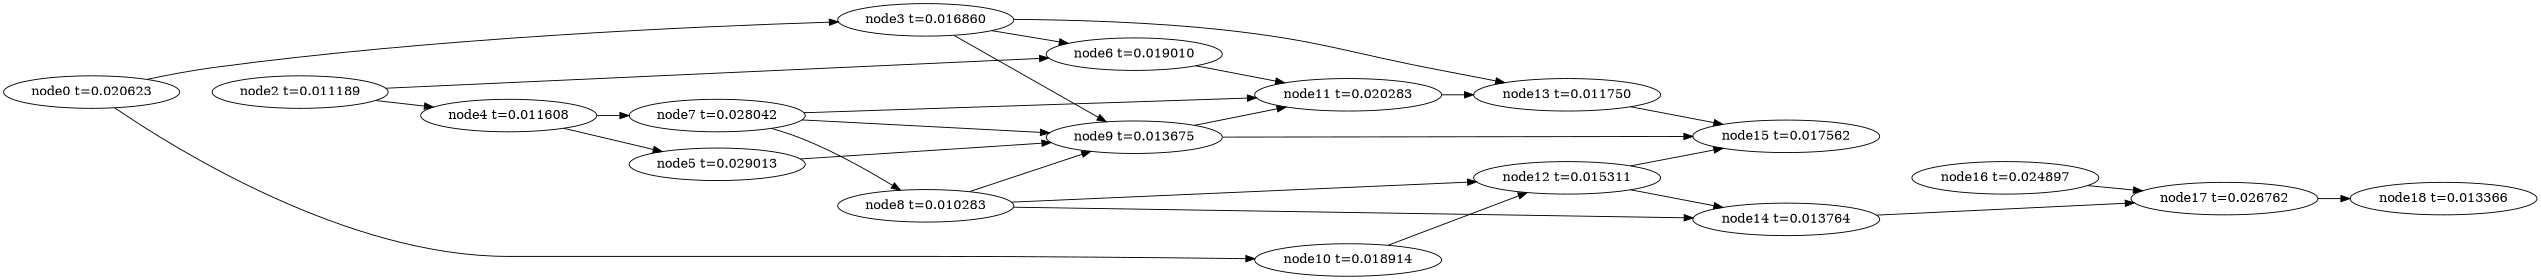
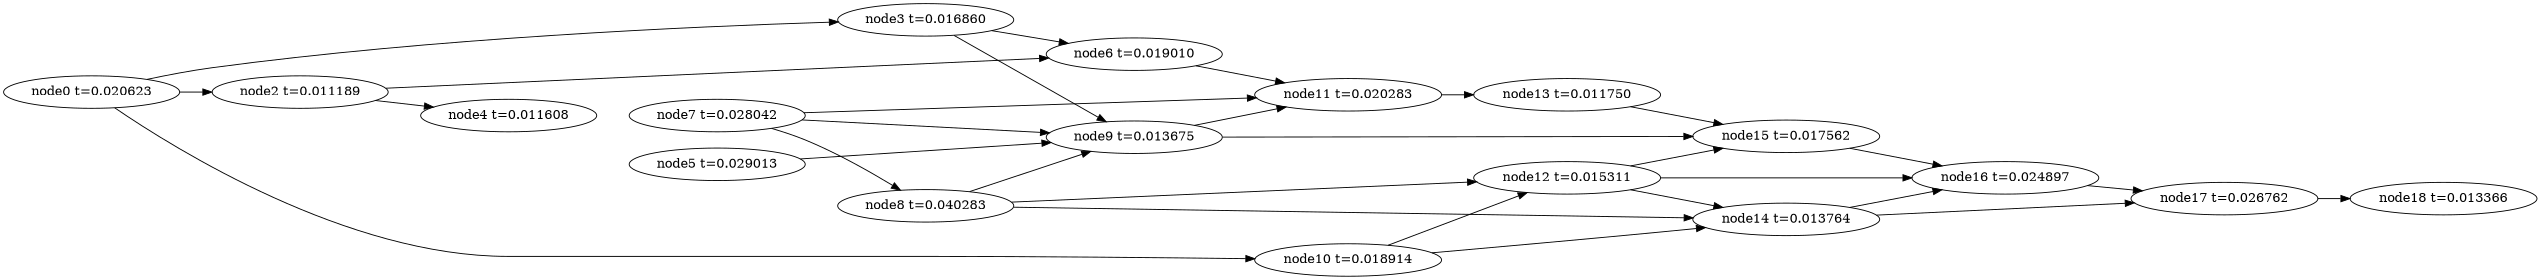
(1257, 34) -> none
none -> (191, 92)
(608, 116) -> none
(608, 139) -> none
none -> (1891, 156)
none -> (1782, 178)
none -> (1891, 199)
(926, 206) -> (926, 206)
none -> (1564, 241)
